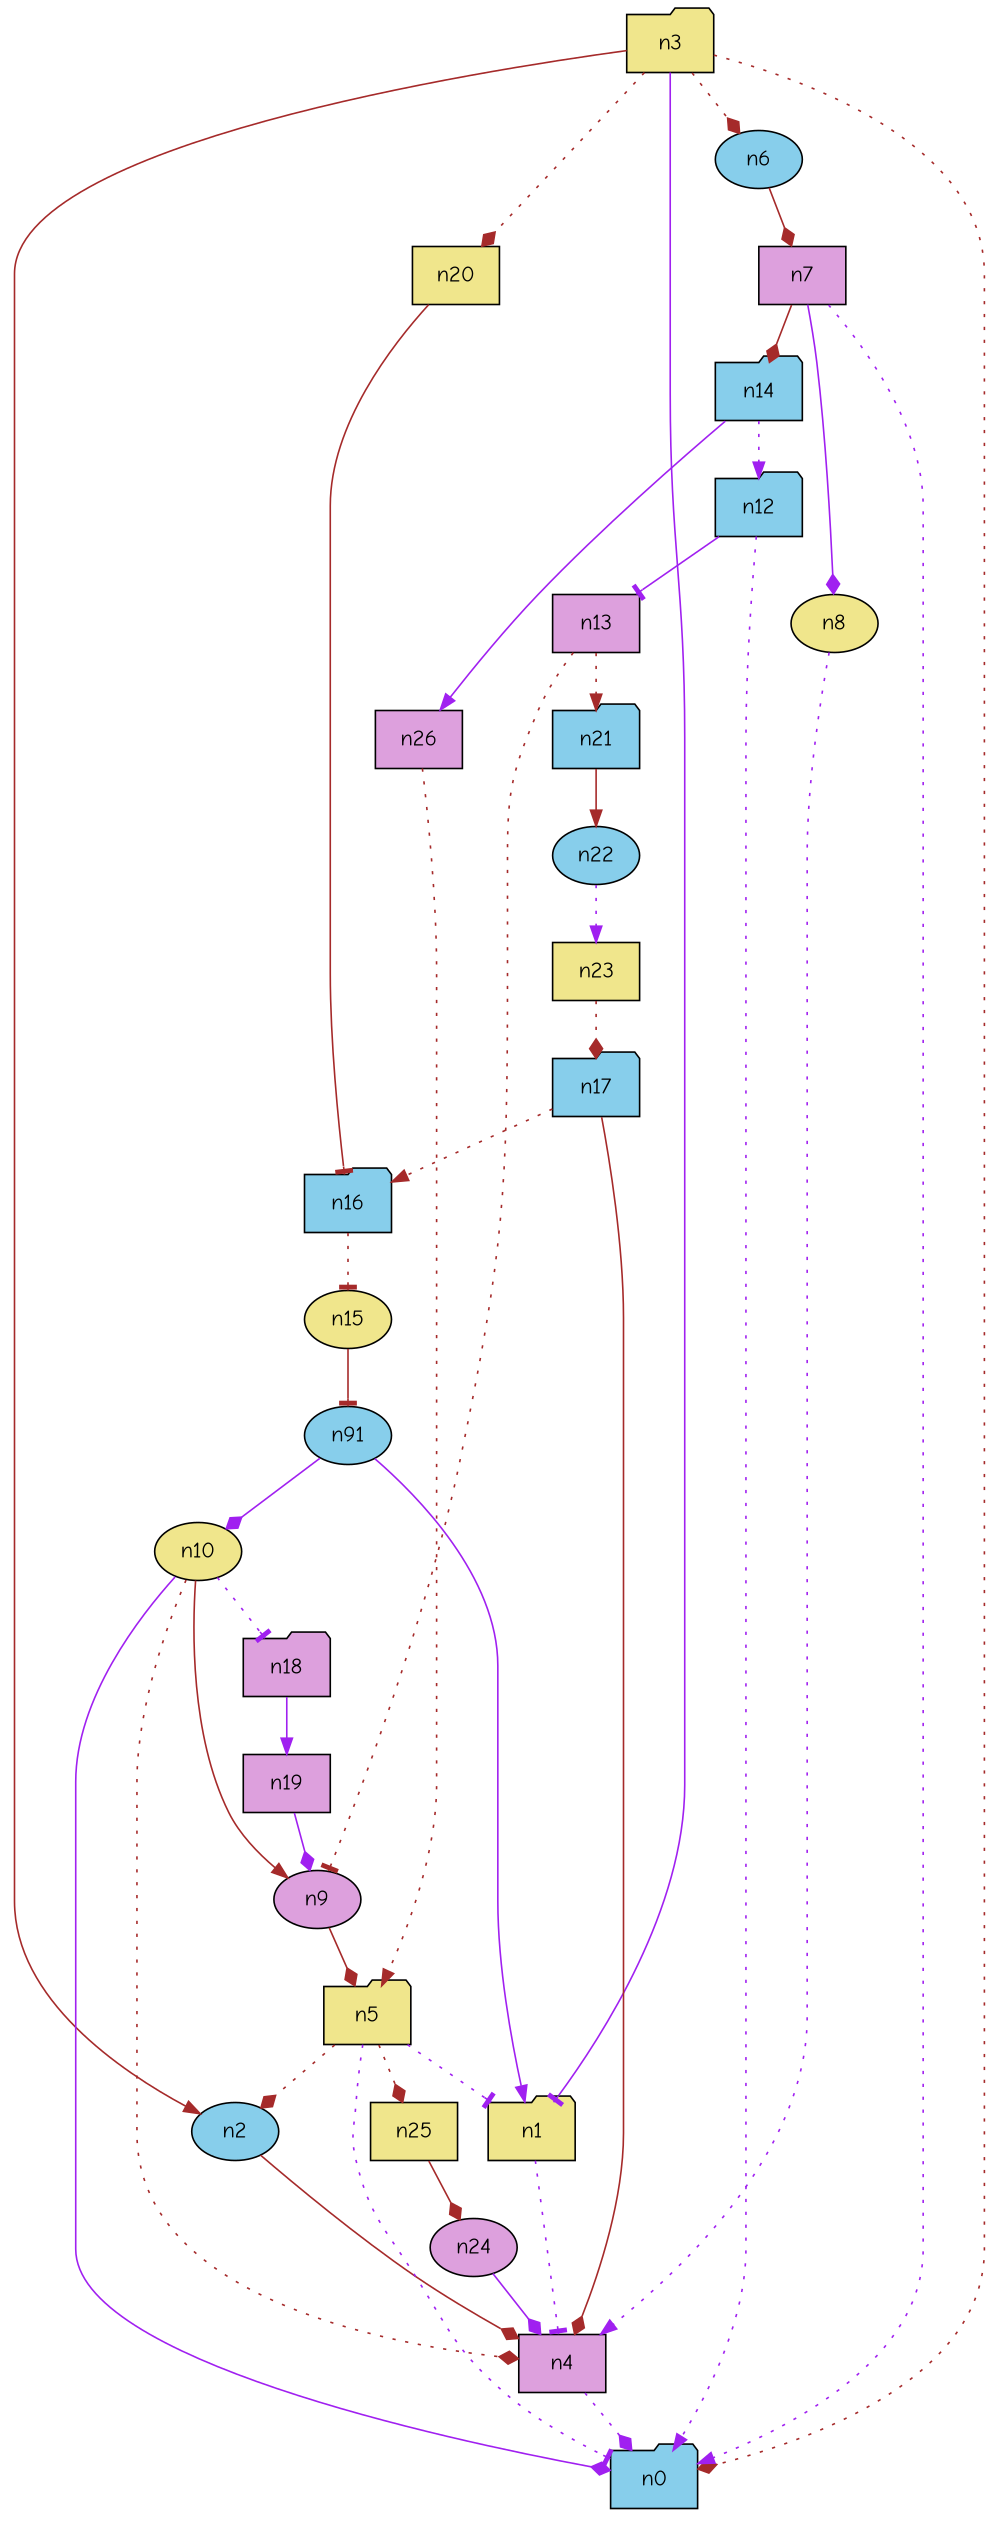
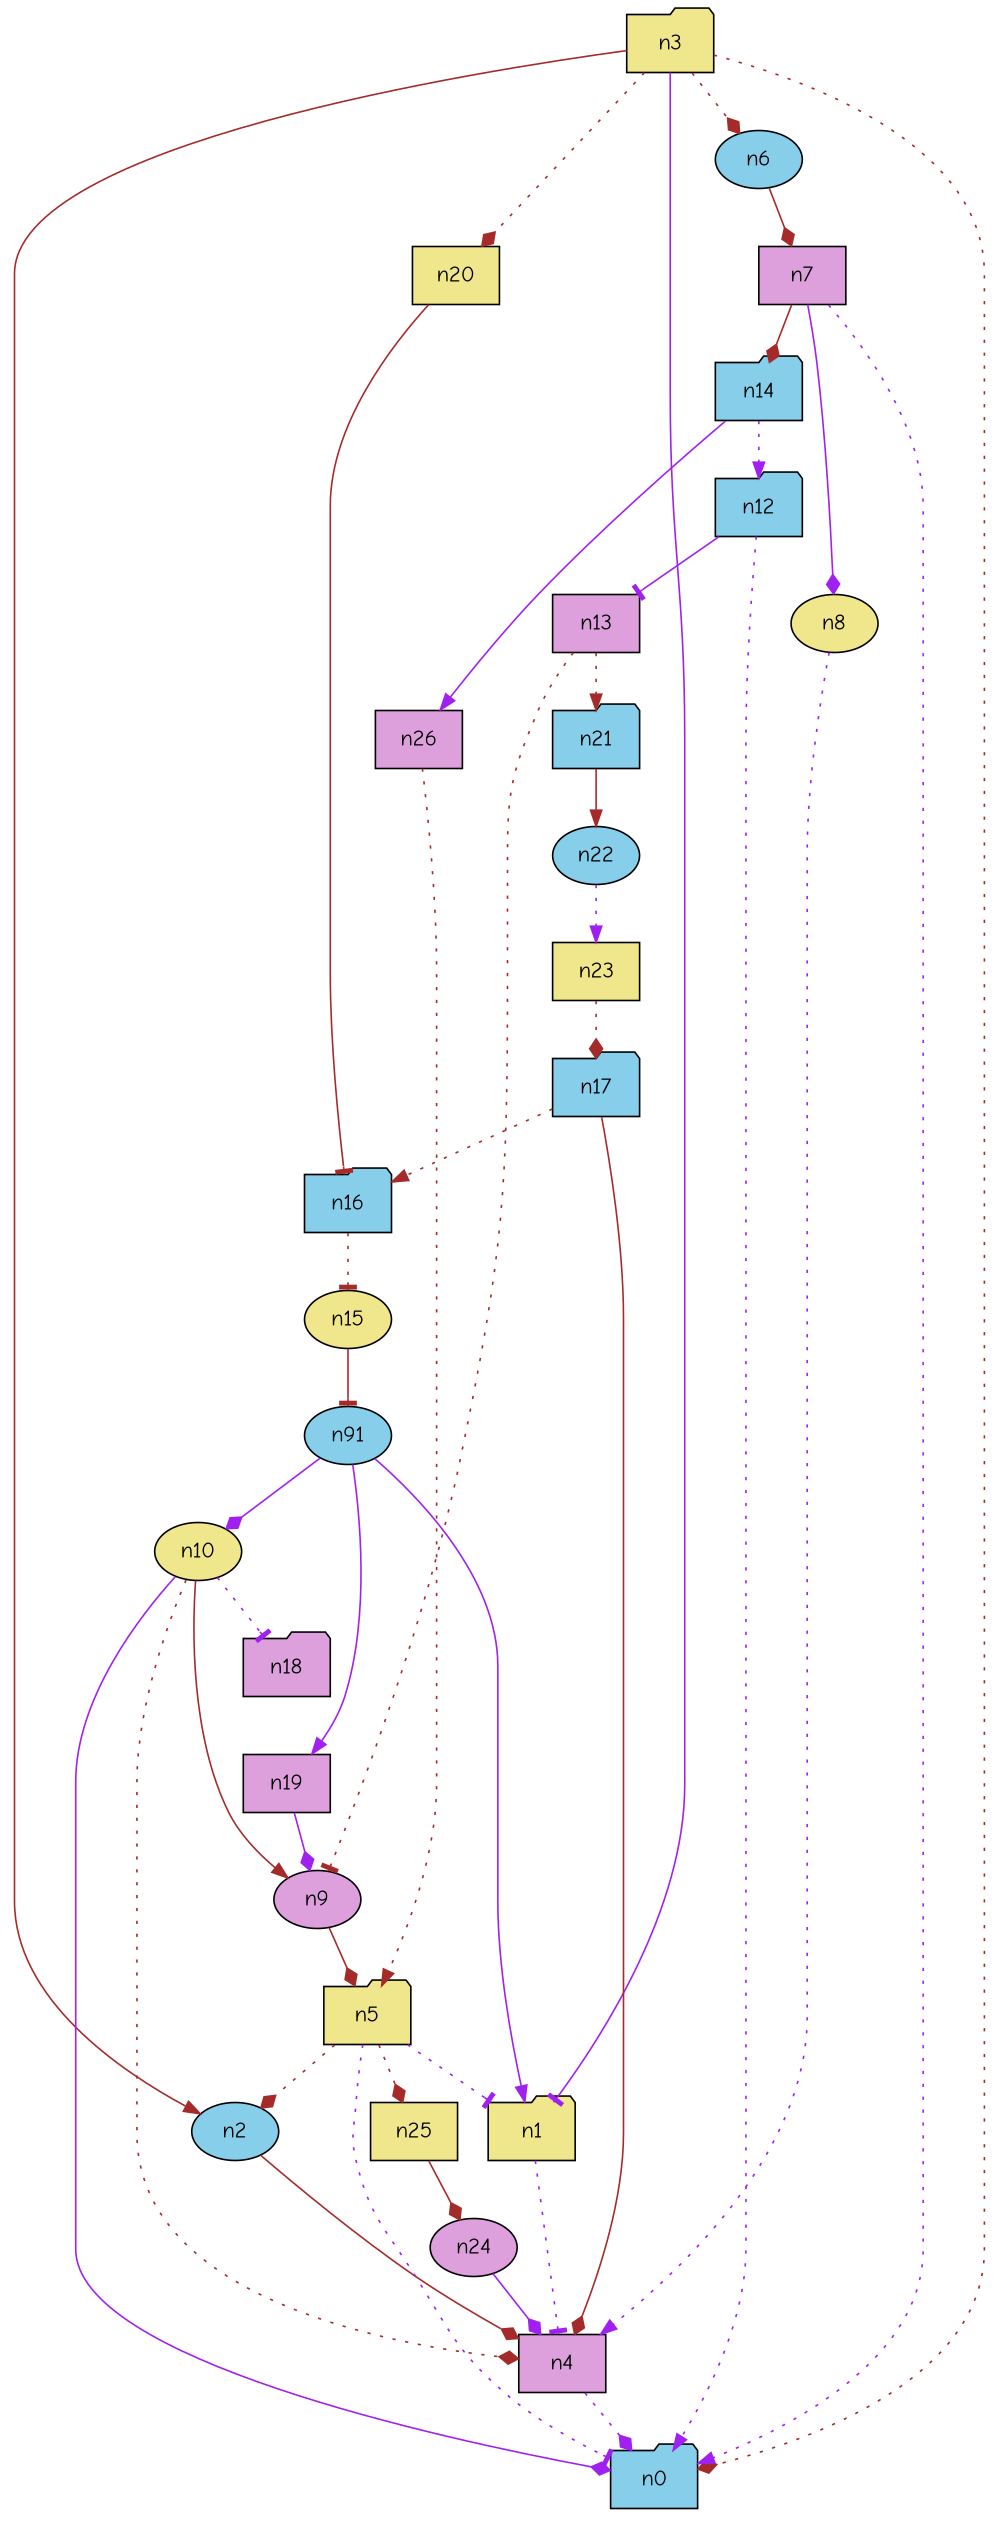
(287, 1718) -> (360, 1606)
